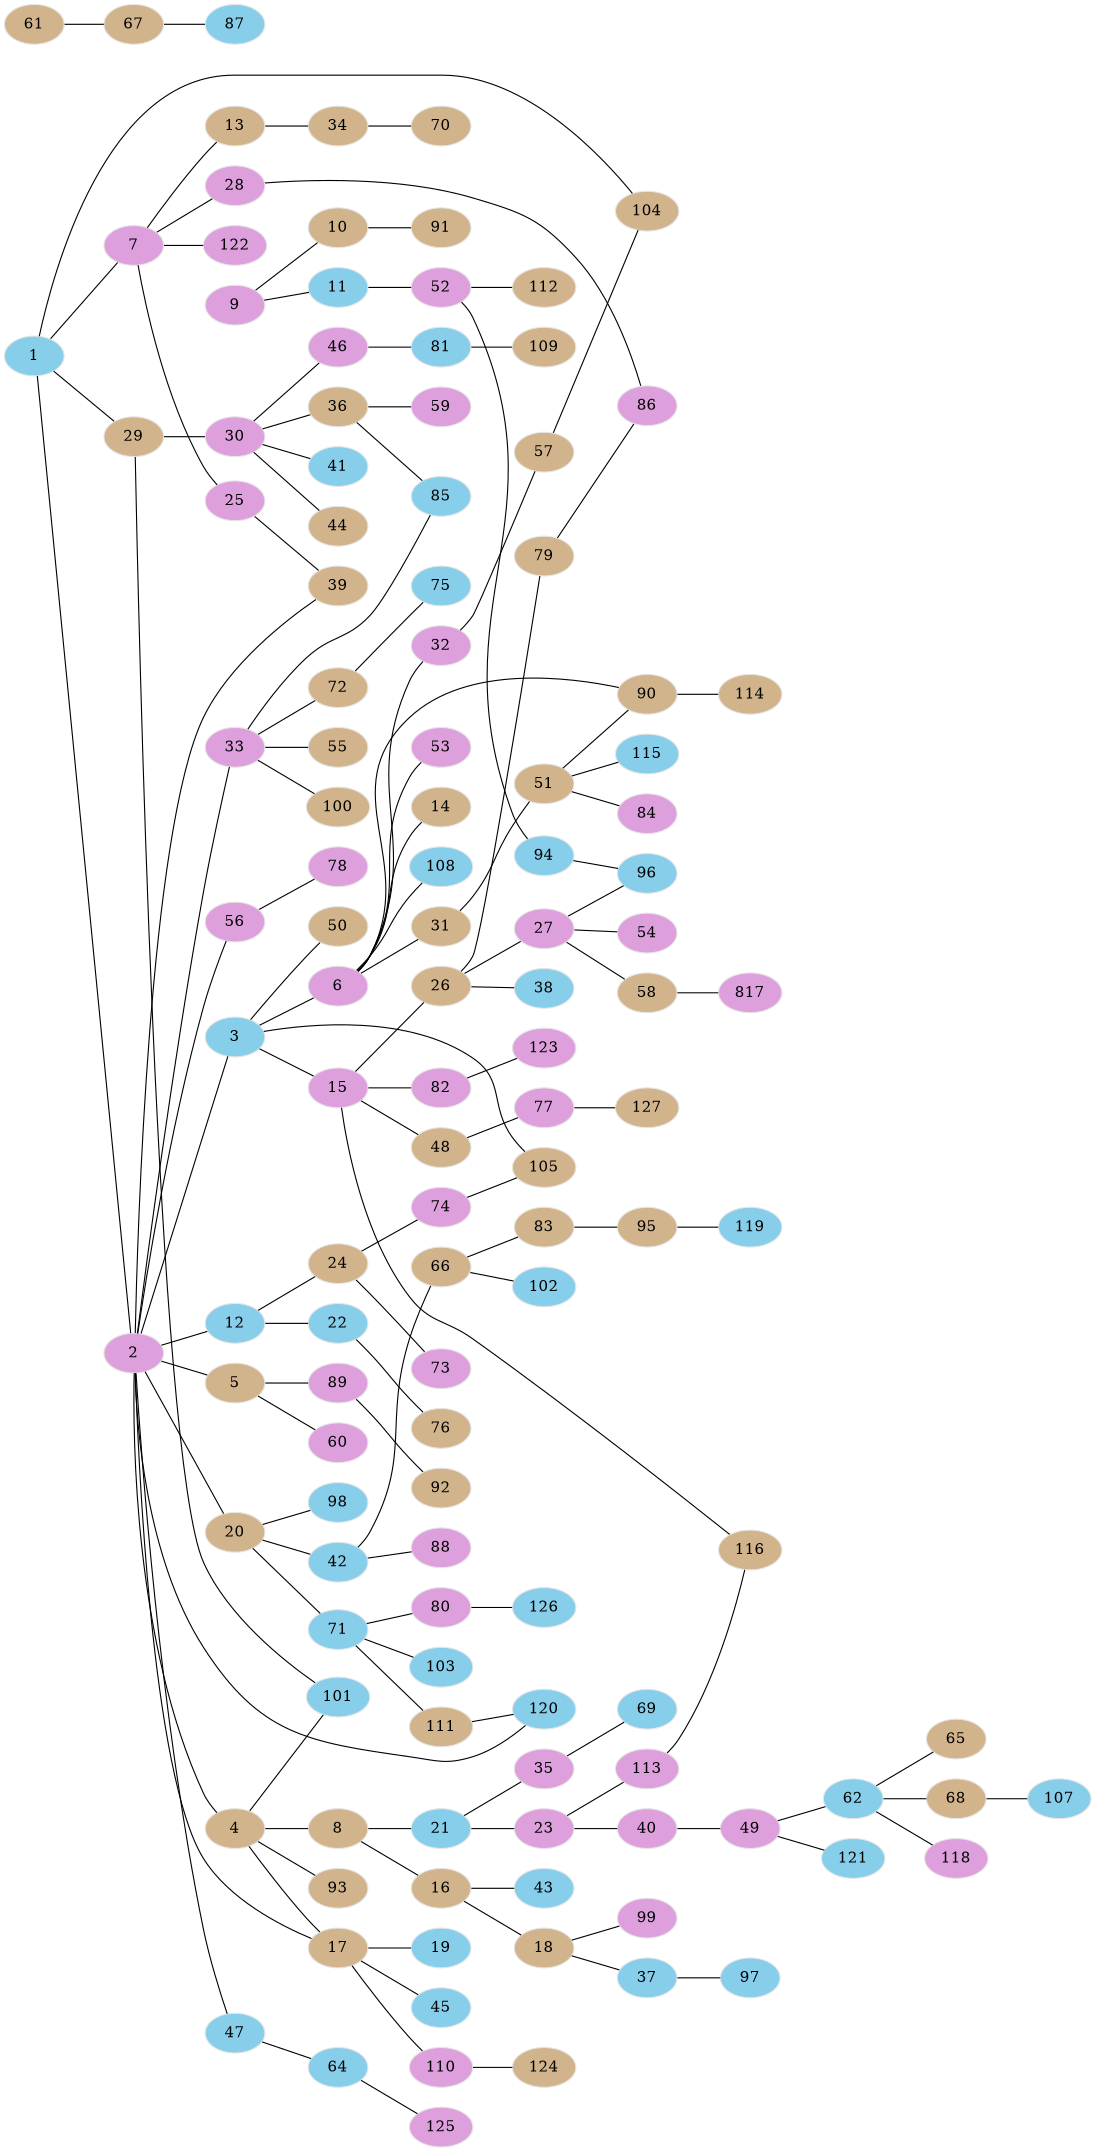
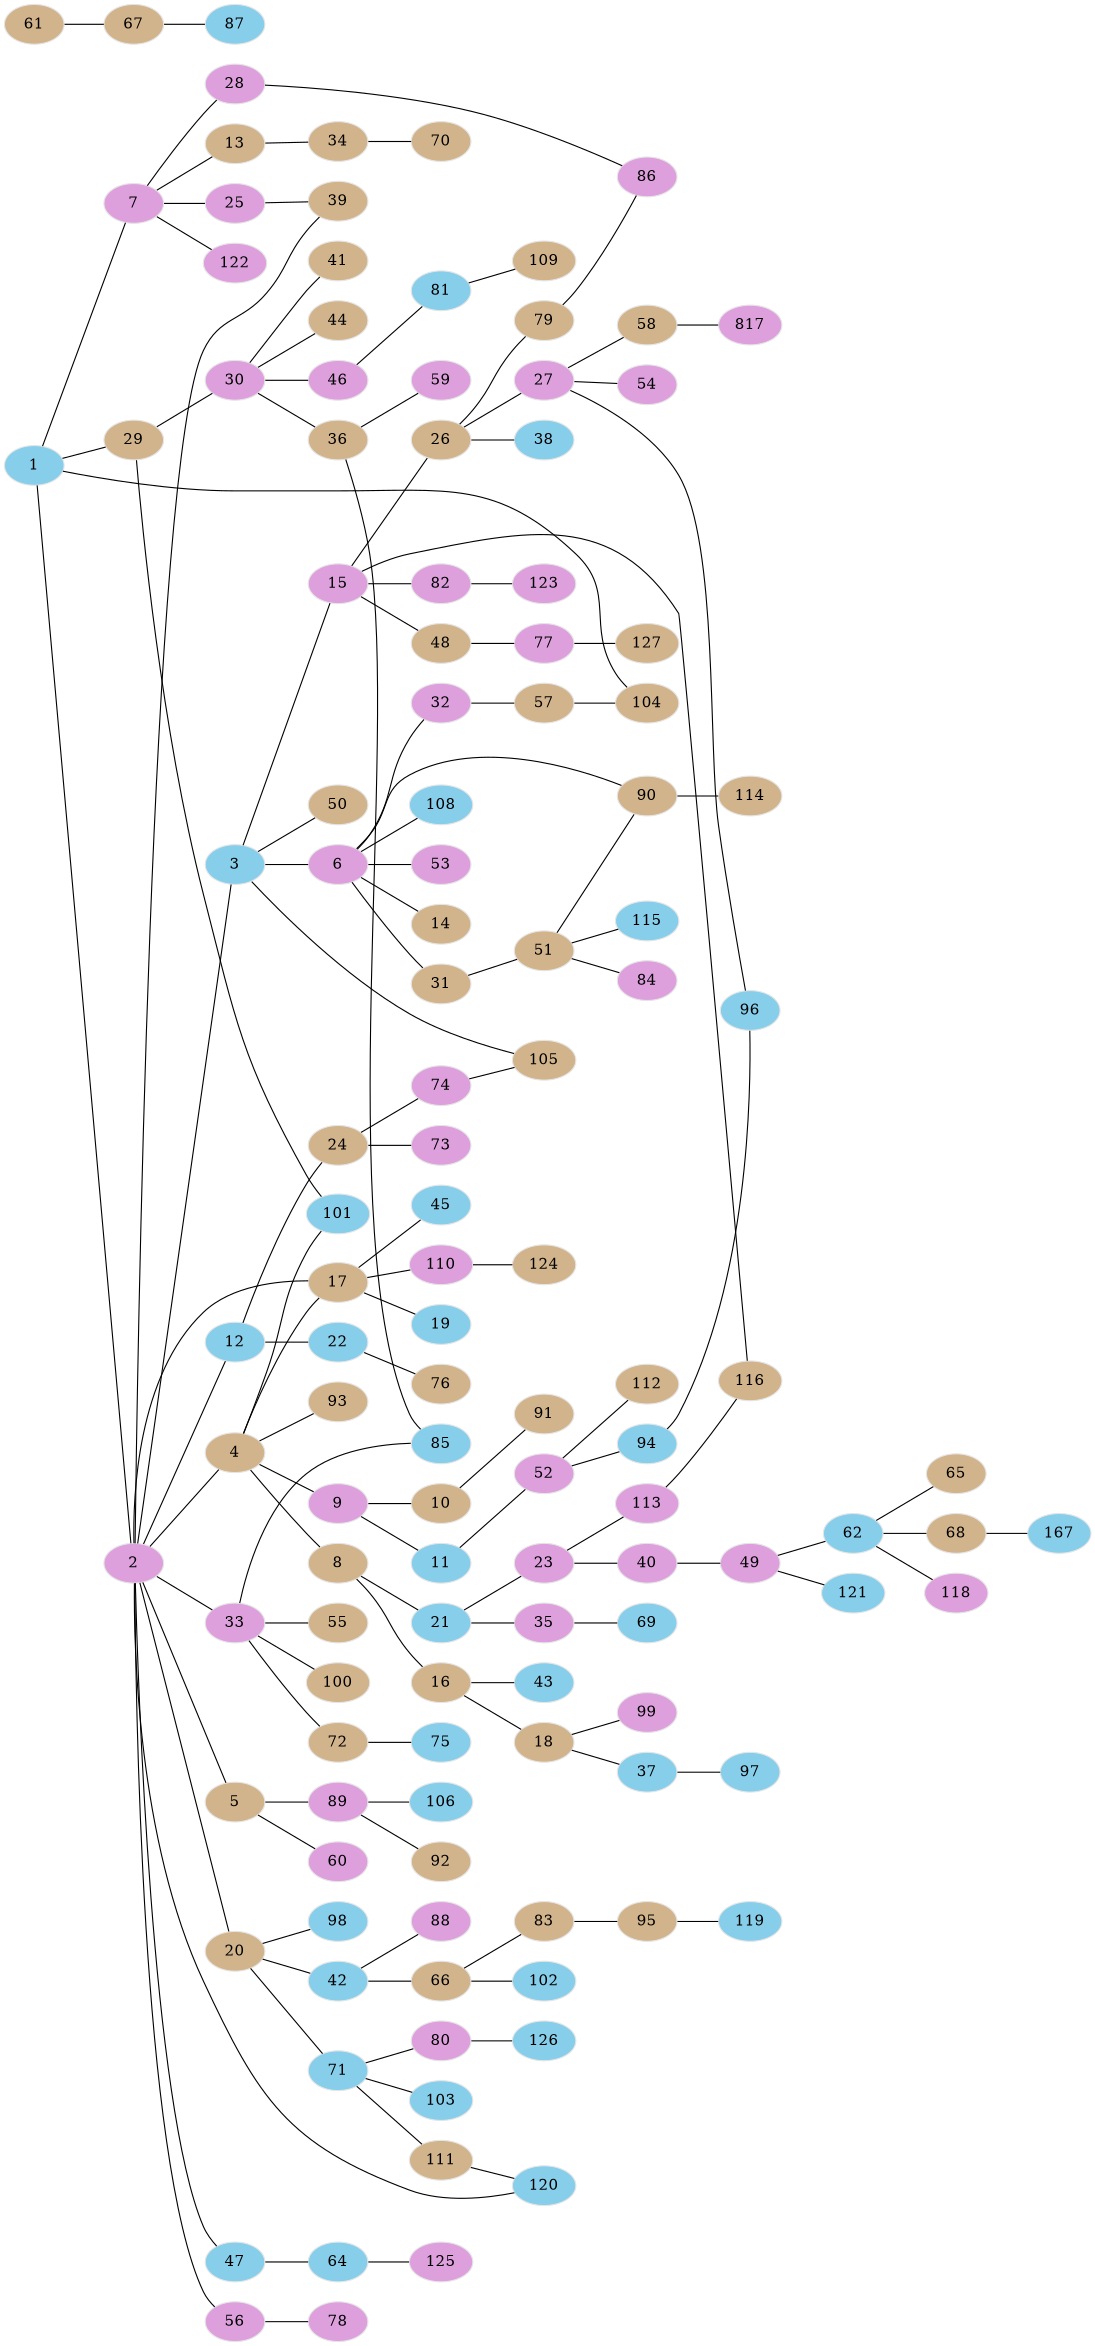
(338, 467) -> (338, 261)
none -> (287, 1478)
(1059, 1799) -> (1059, 1533)
none -> (441, 1802)
